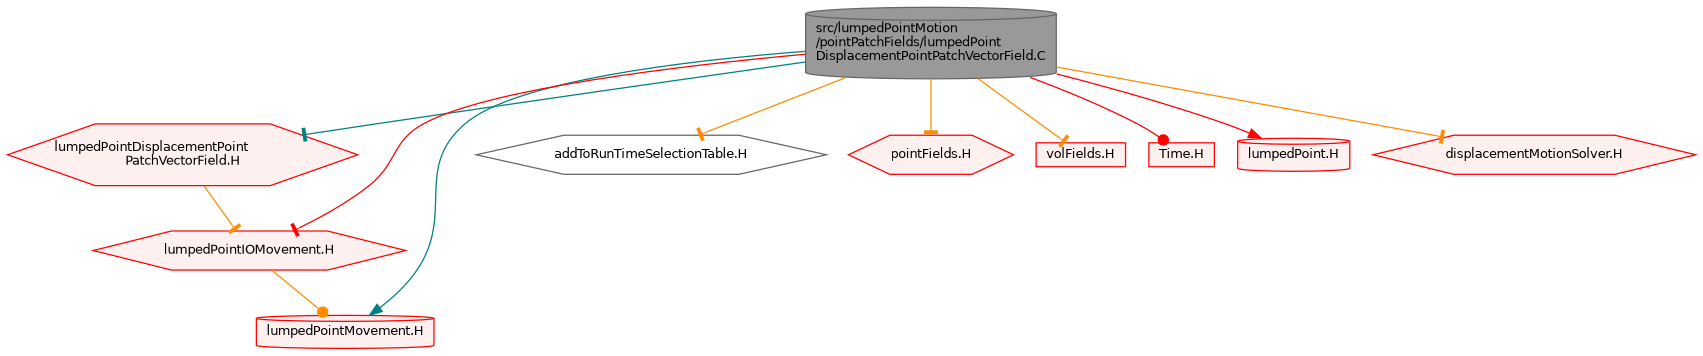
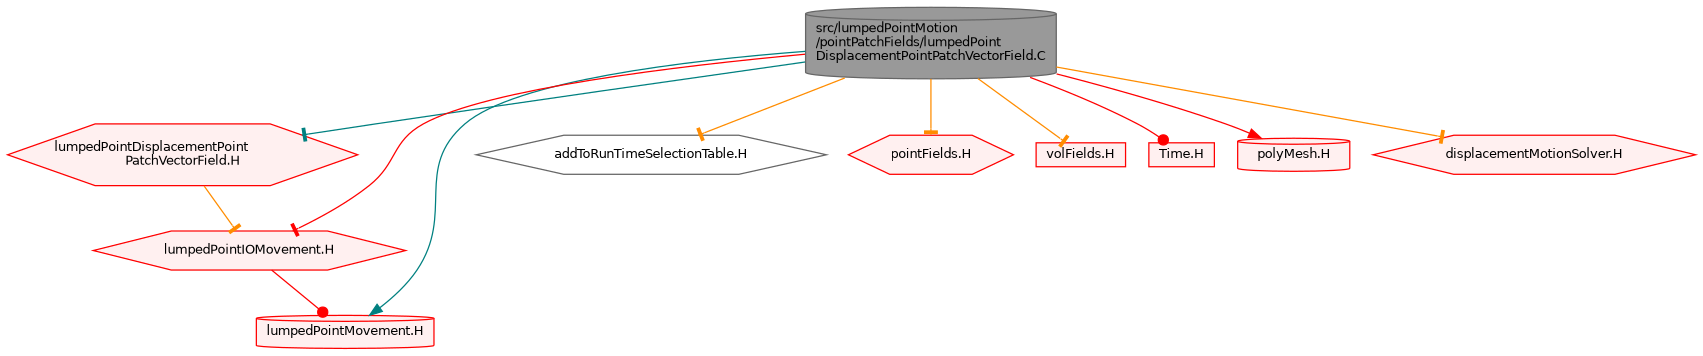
(1294, 155) -> (1294, 155)
(295, 289) -> (295, 289)
